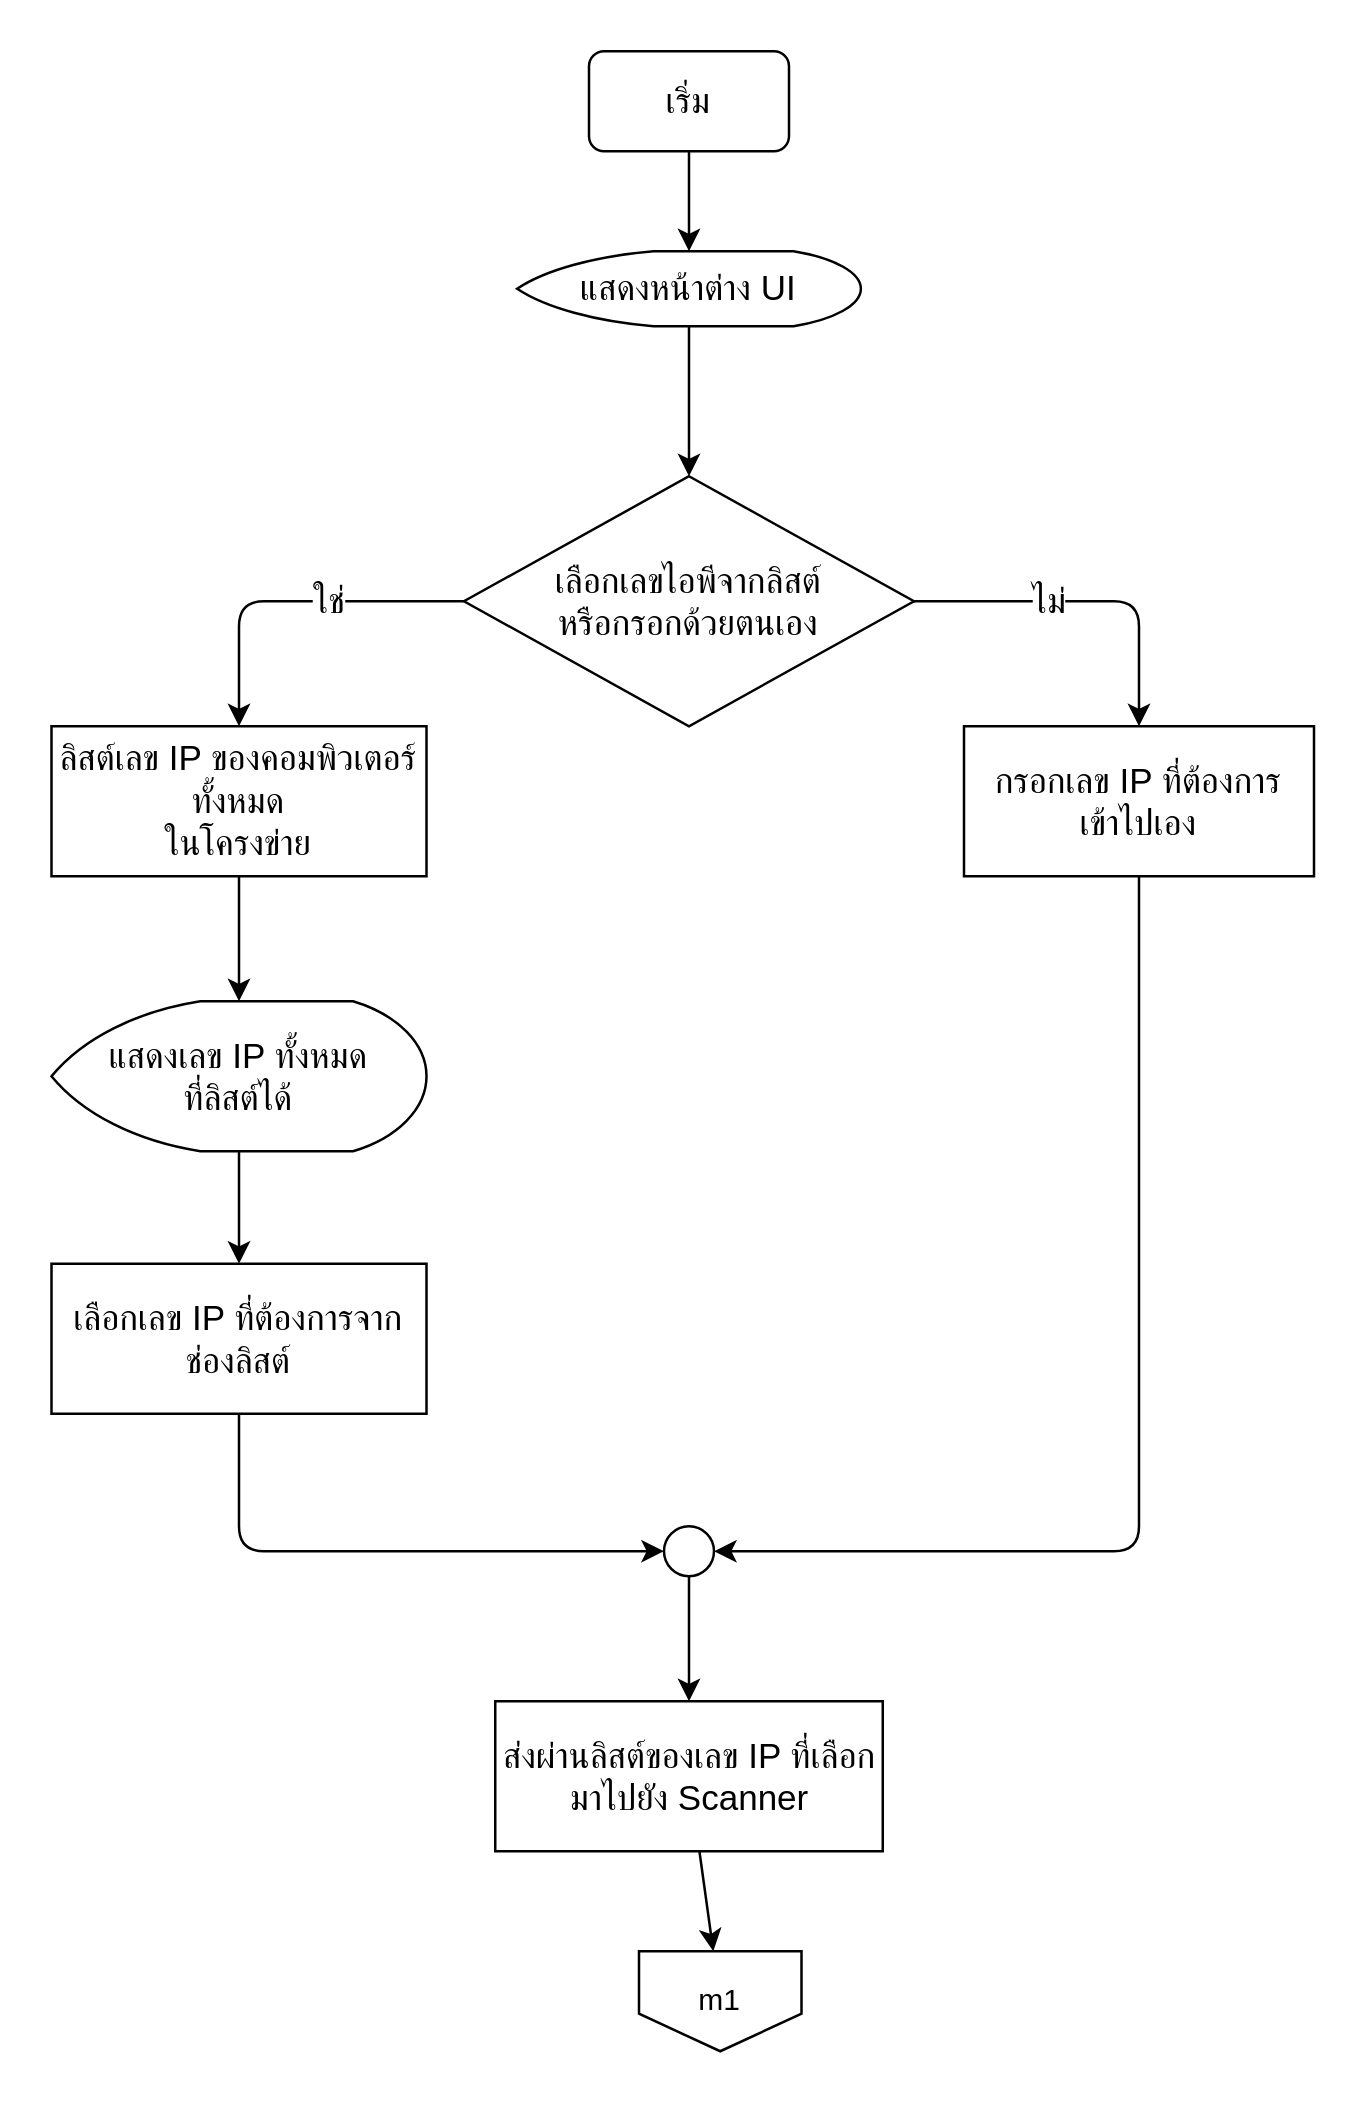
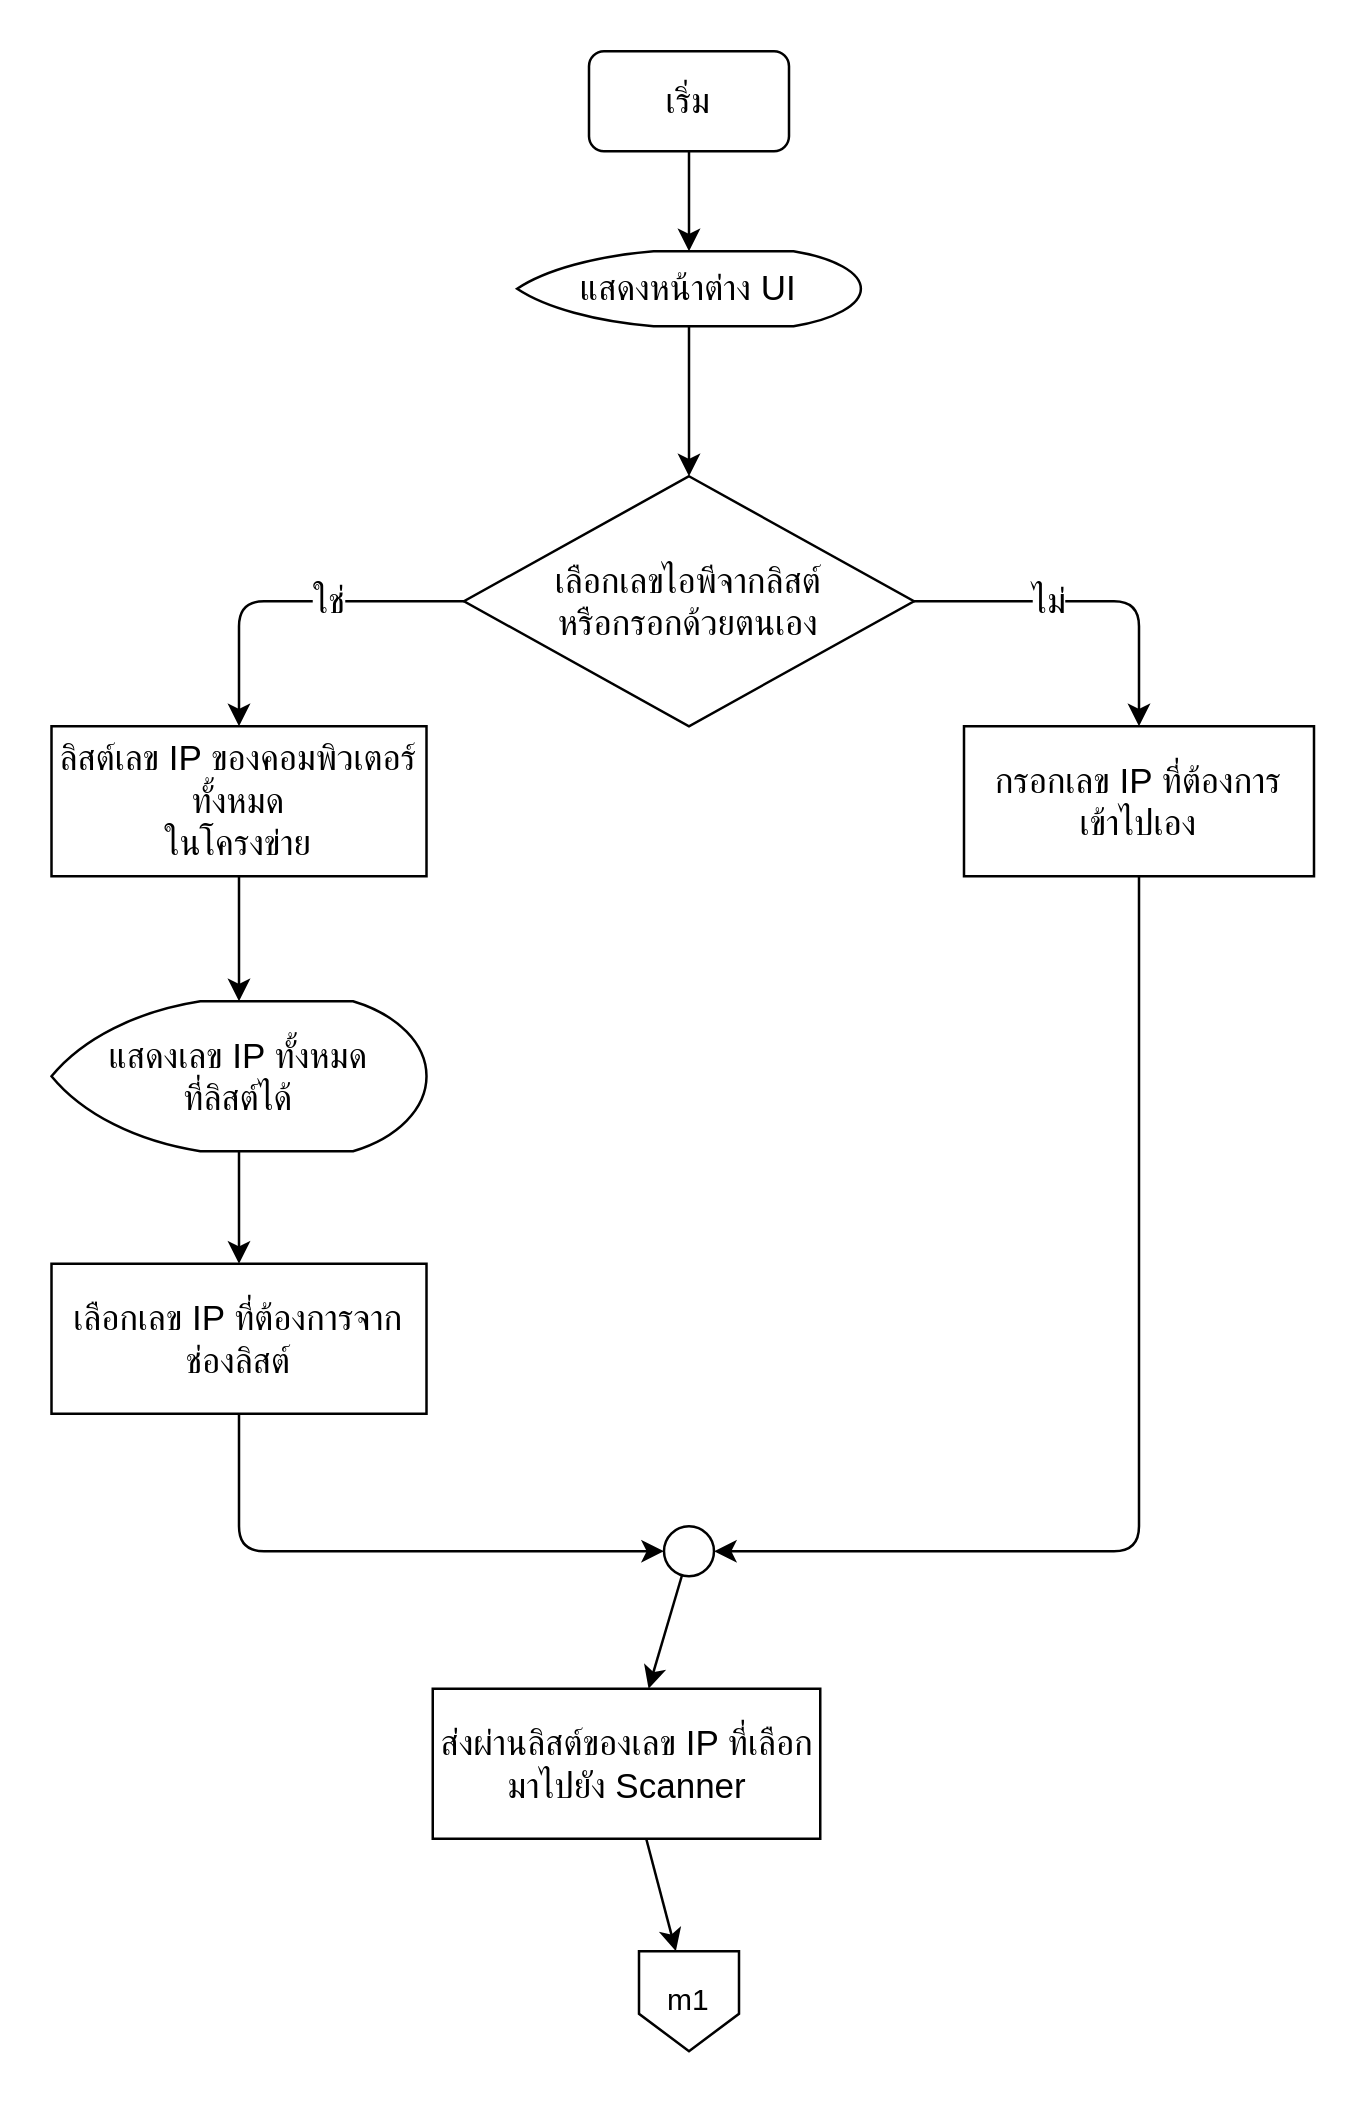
(689, 1776) -> (626, 1764)
(720, 2001) -> (689, 2001)
